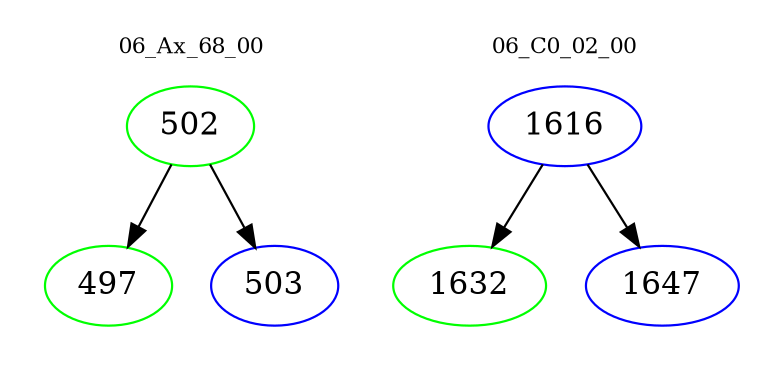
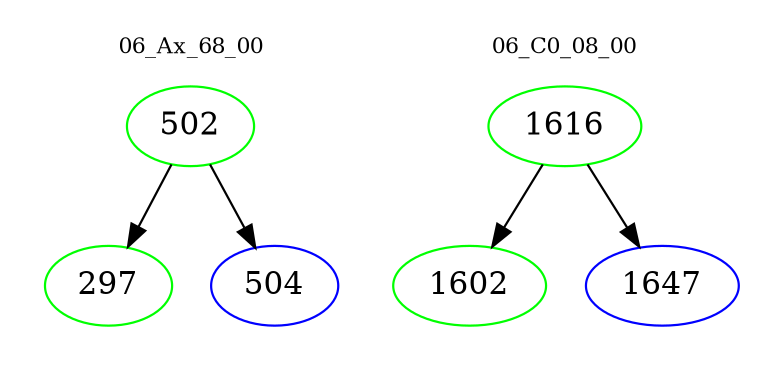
(565, 48) -> (565, 48)
(565, 126) -> (565, 126)
(109, 286) -> (109, 286)
(275, 286) -> (275, 286)
(470, 286) -> (470, 286)
